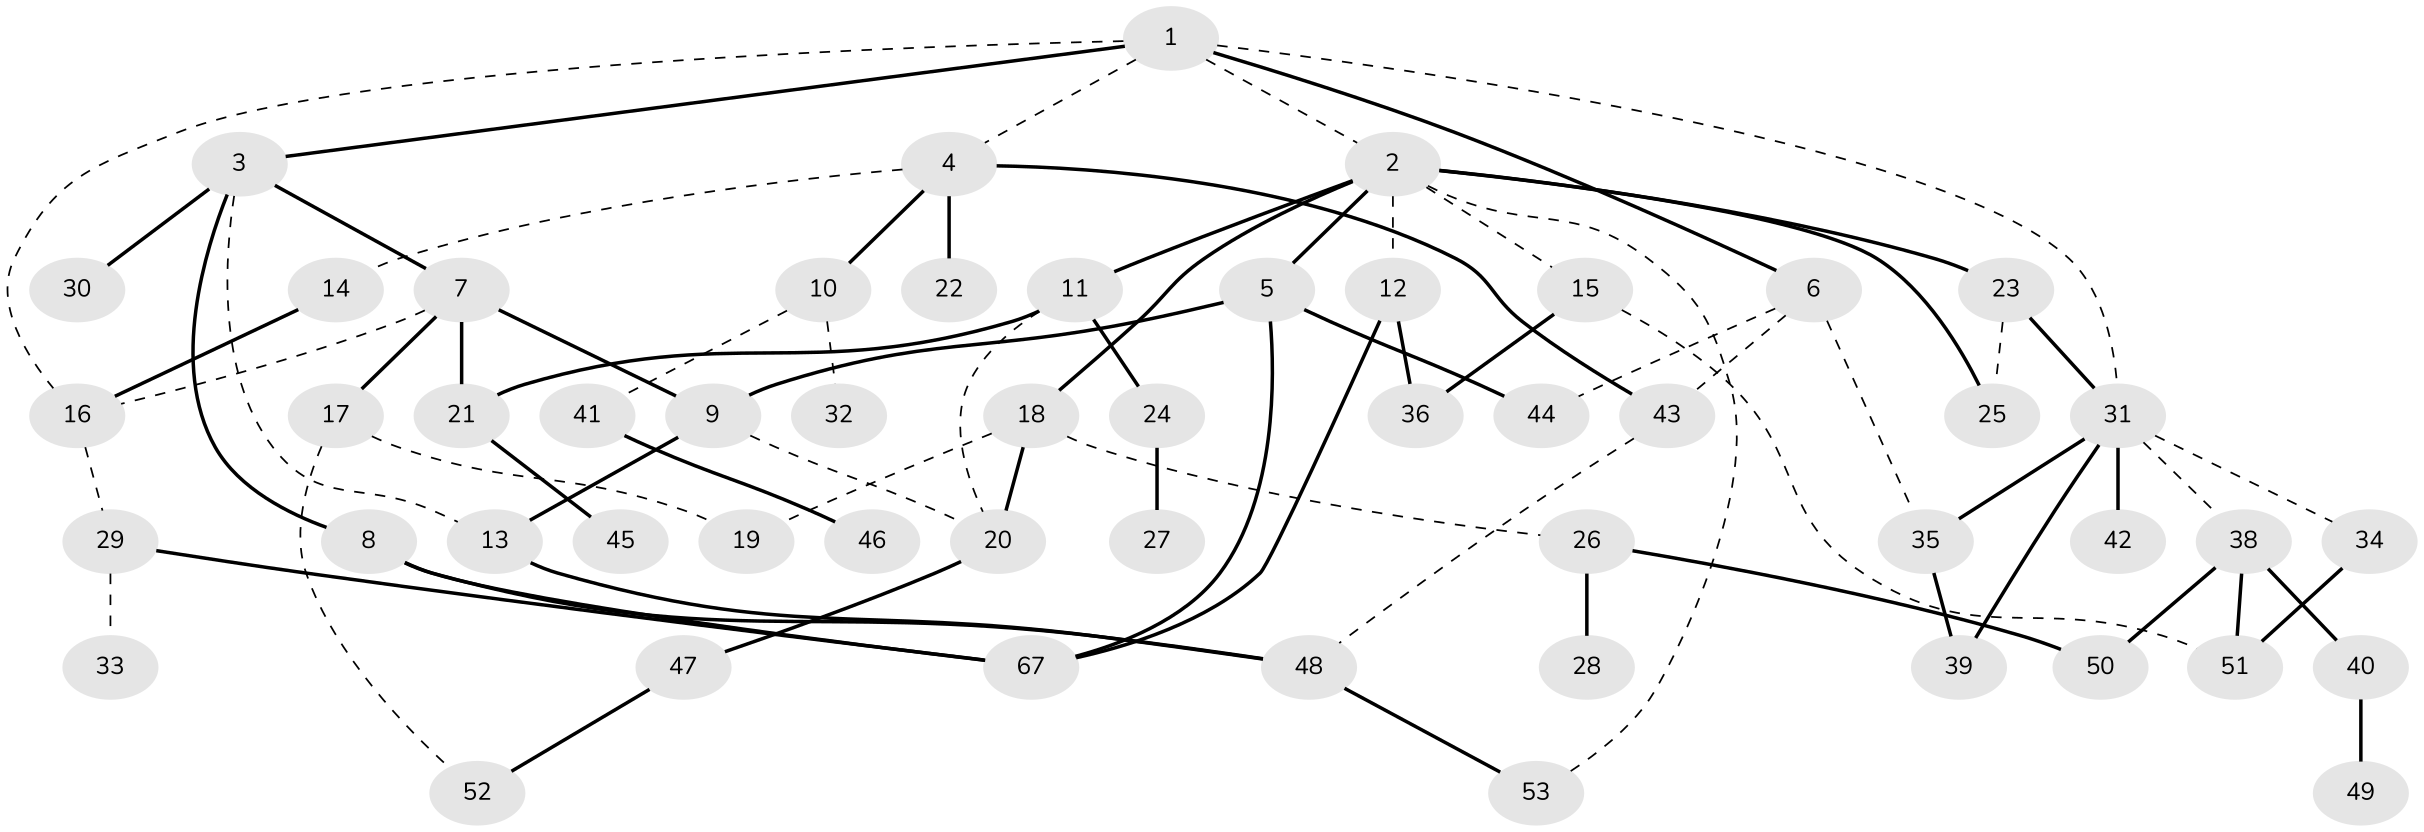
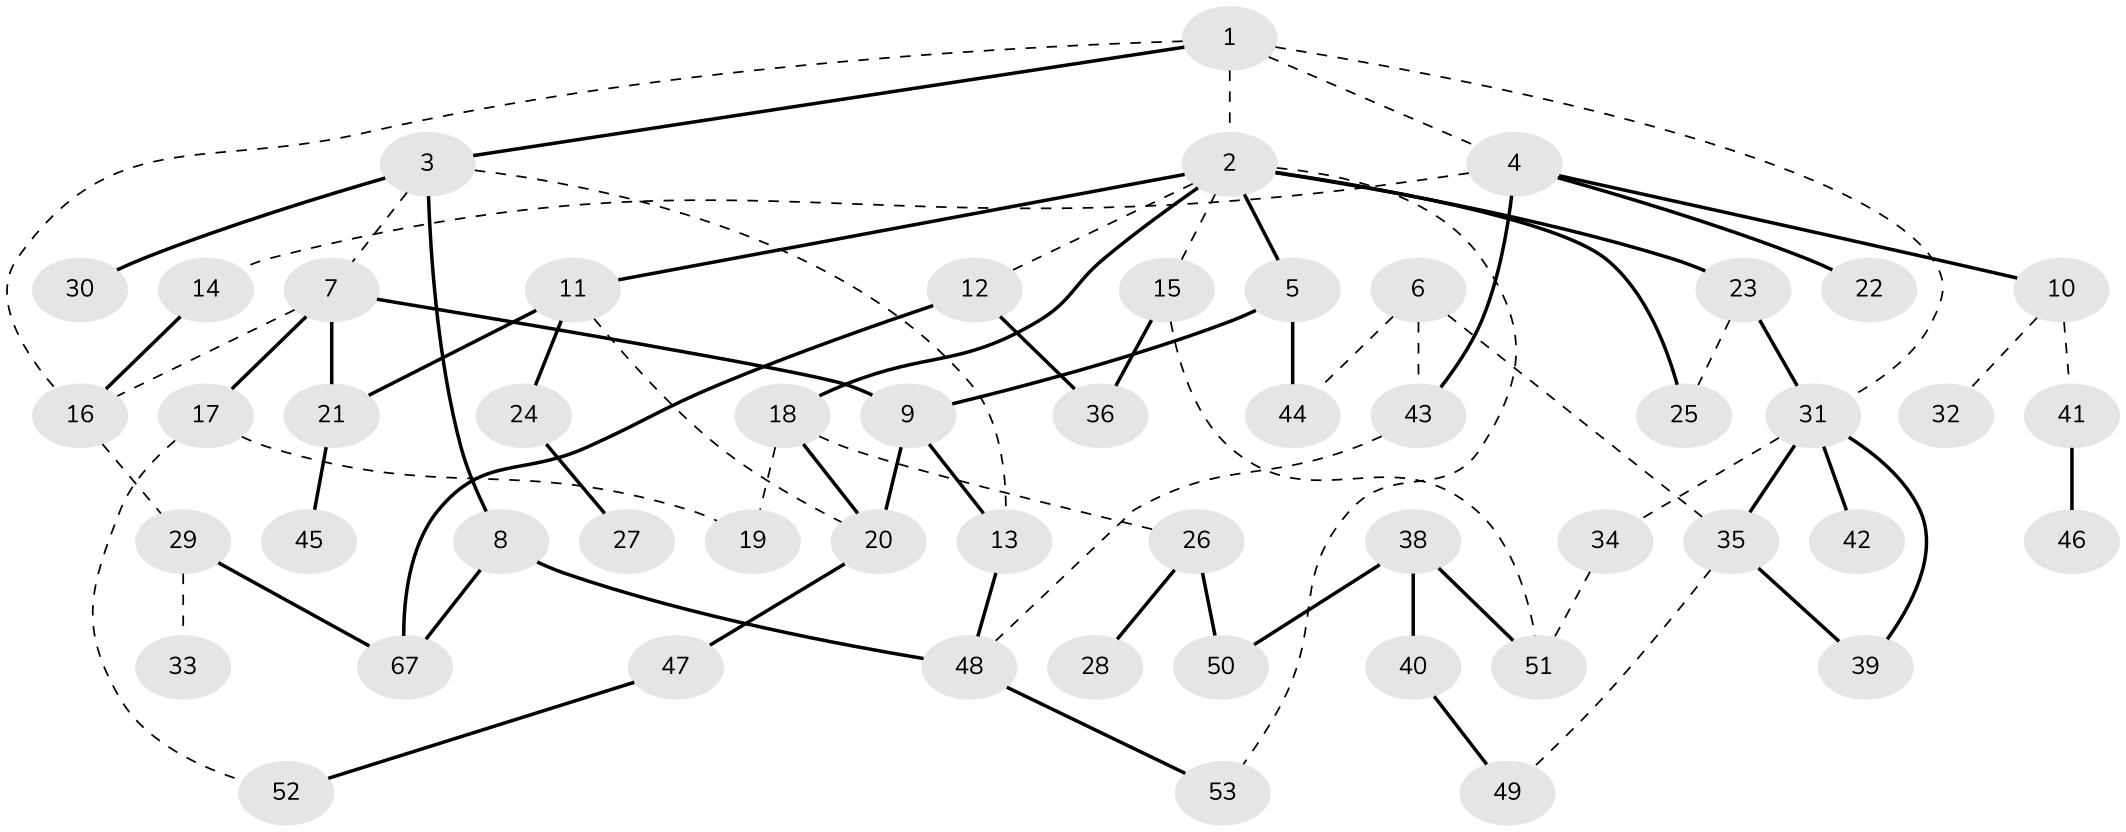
(1499, 150) -> none
(350, 227) -> (384, 222)
(850, 477) -> (894, 478)
(2181, 479) -> none
(1243, 533) -> none
(2310, 597) -> (1572, 605)
none -> (1626, 672)
